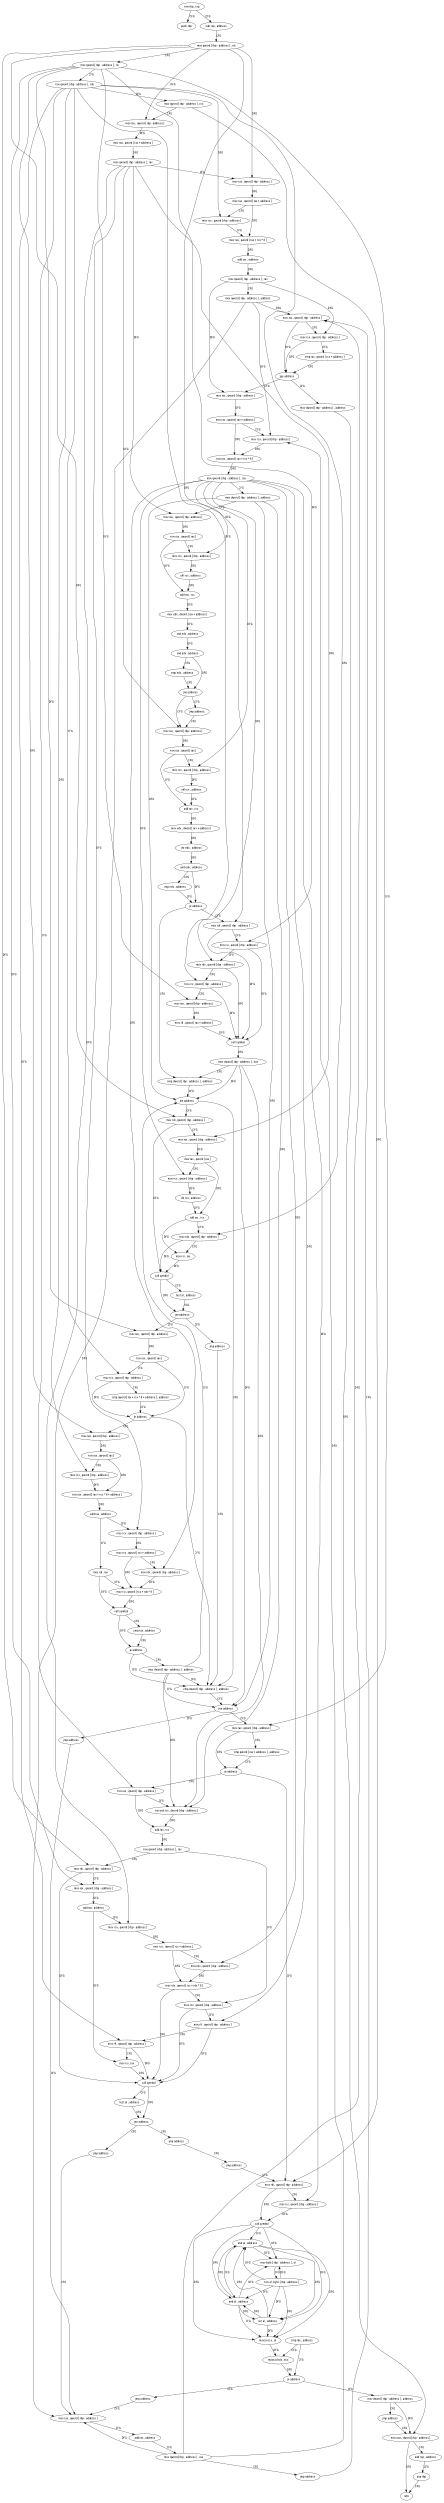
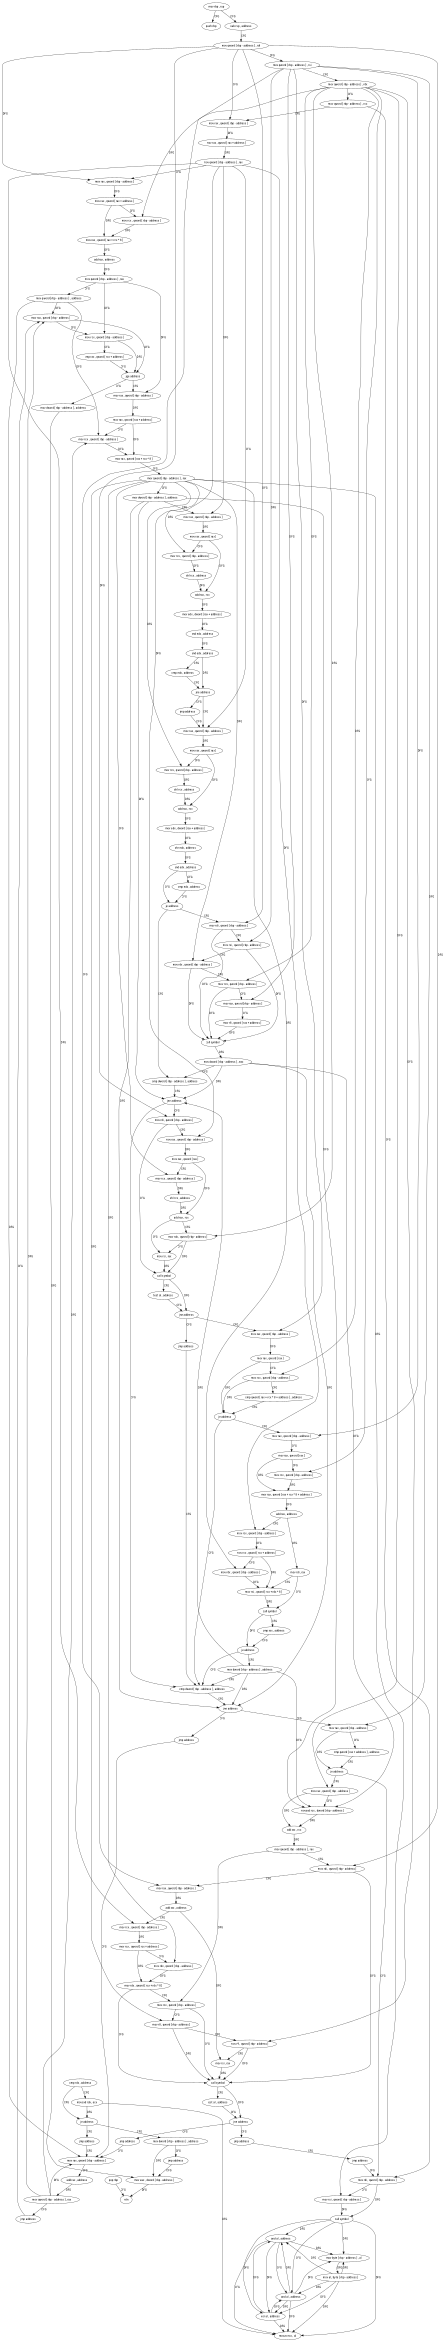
(272, 2349) -> (222, 2185)
(426, 2457) -> none
